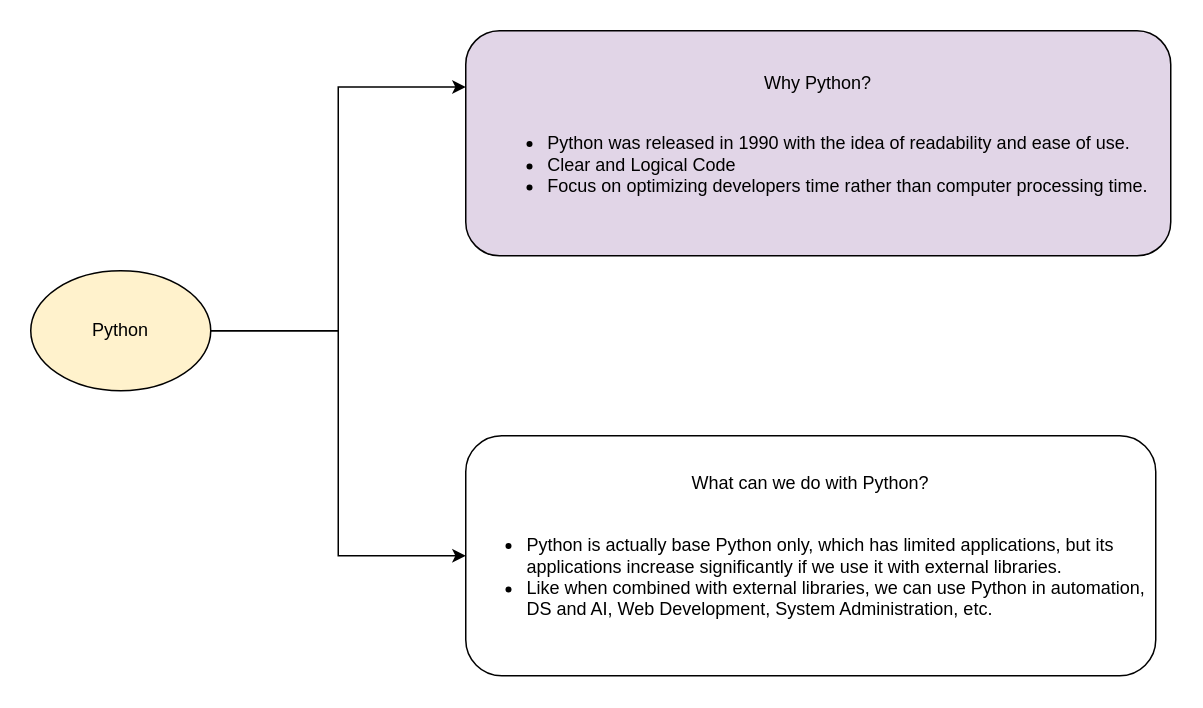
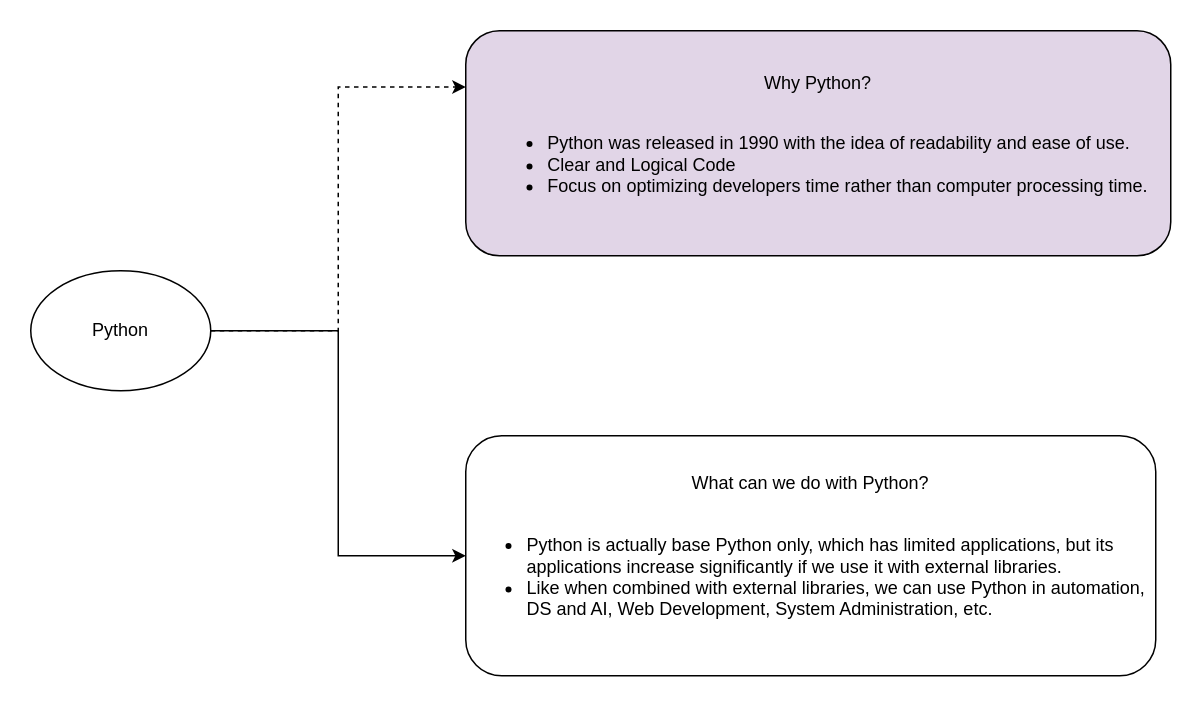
(338, 150) -> (338, 150)
(121, 331) -> (121, 331)
